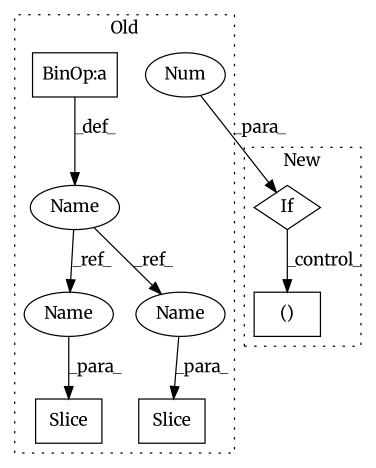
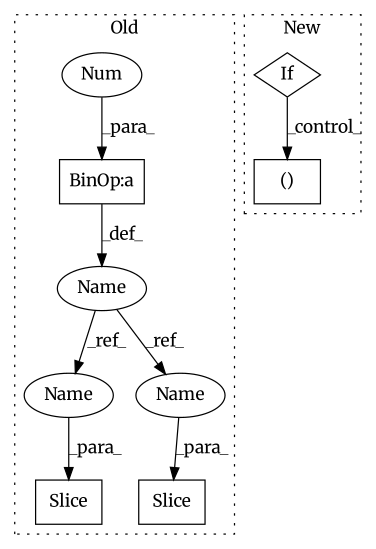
(226, 128) -> (102, 122)
